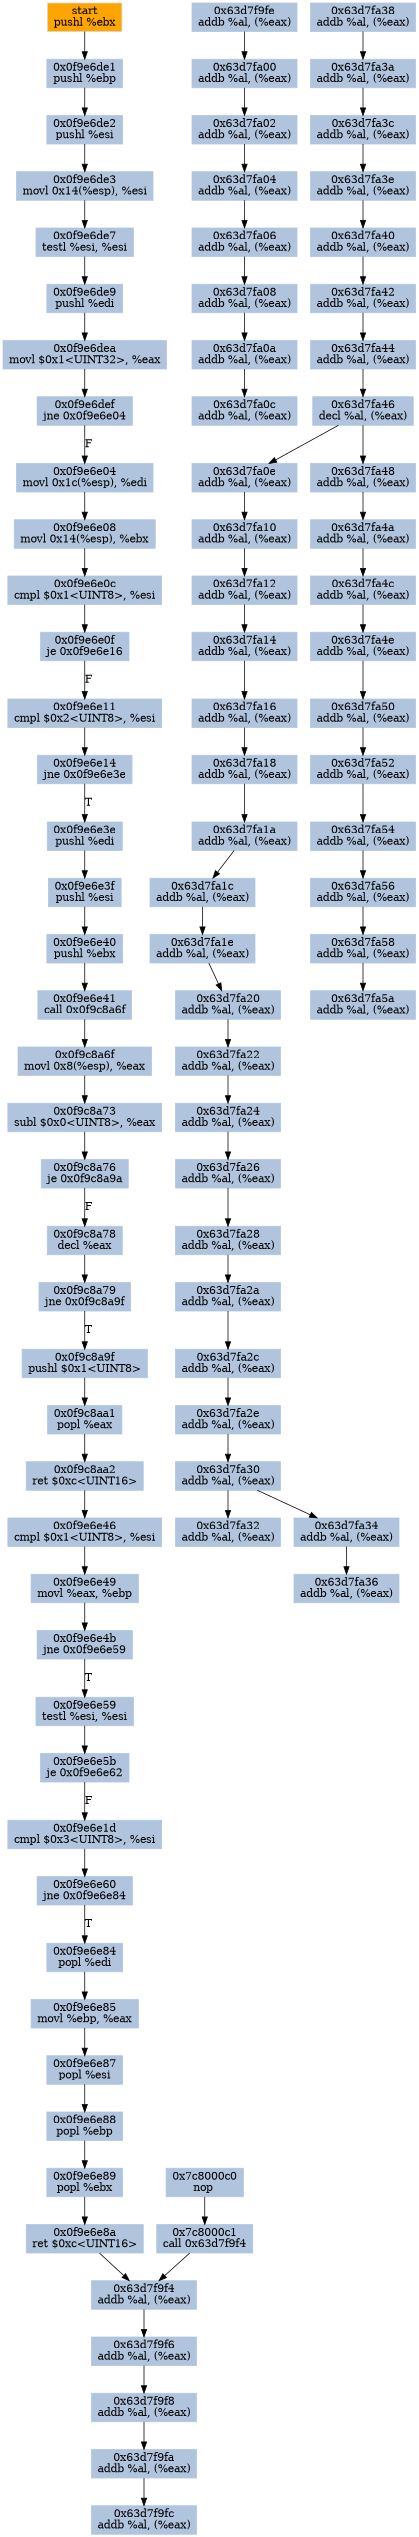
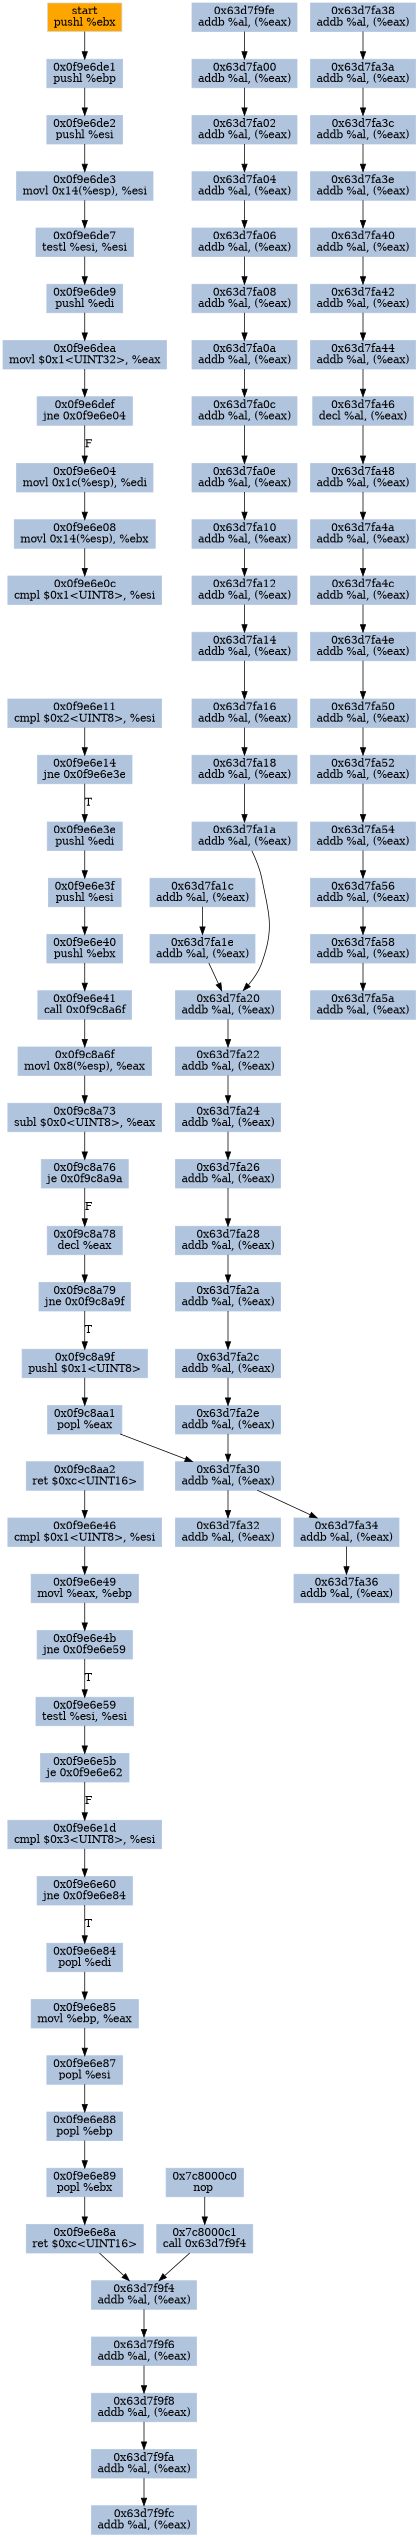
(307, 443) -> (244, 441)
(85, 646) -> none
(226, 861) -> (269, 919)
(85, 1444) -> (153, 1446)
